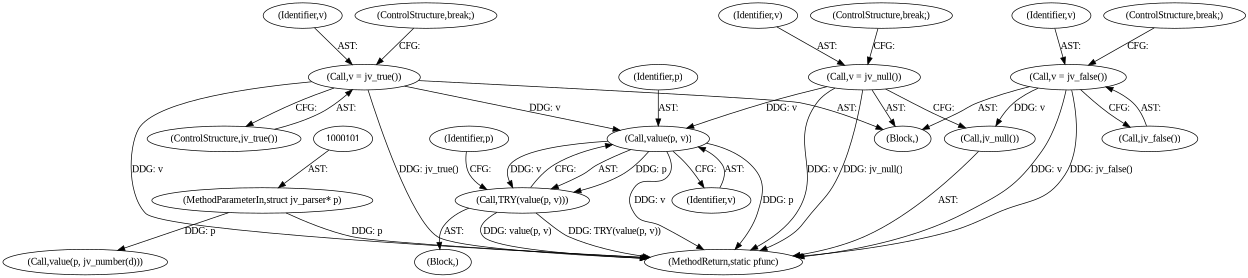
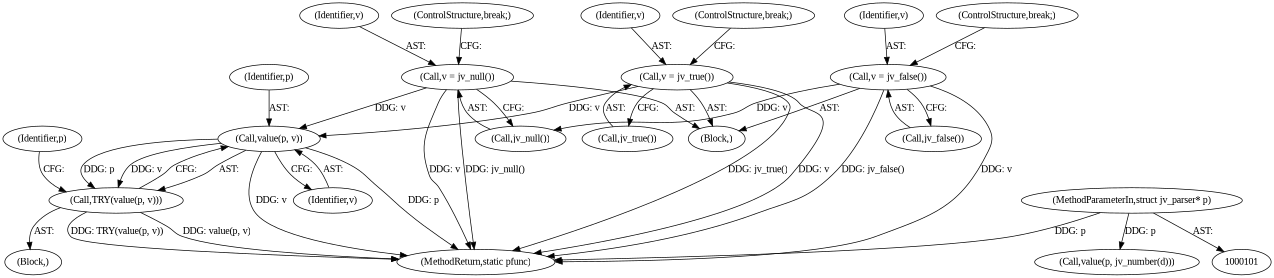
(224, 139) -> (628, 139)
(307, 167) -> (1186, 231)
(898, 218) -> (471, 117)
